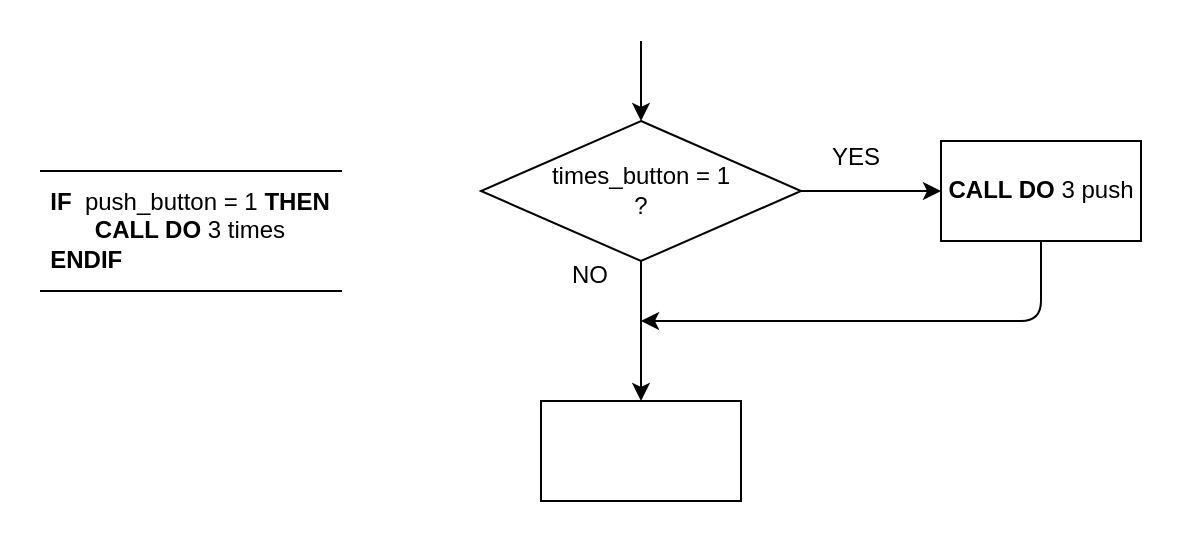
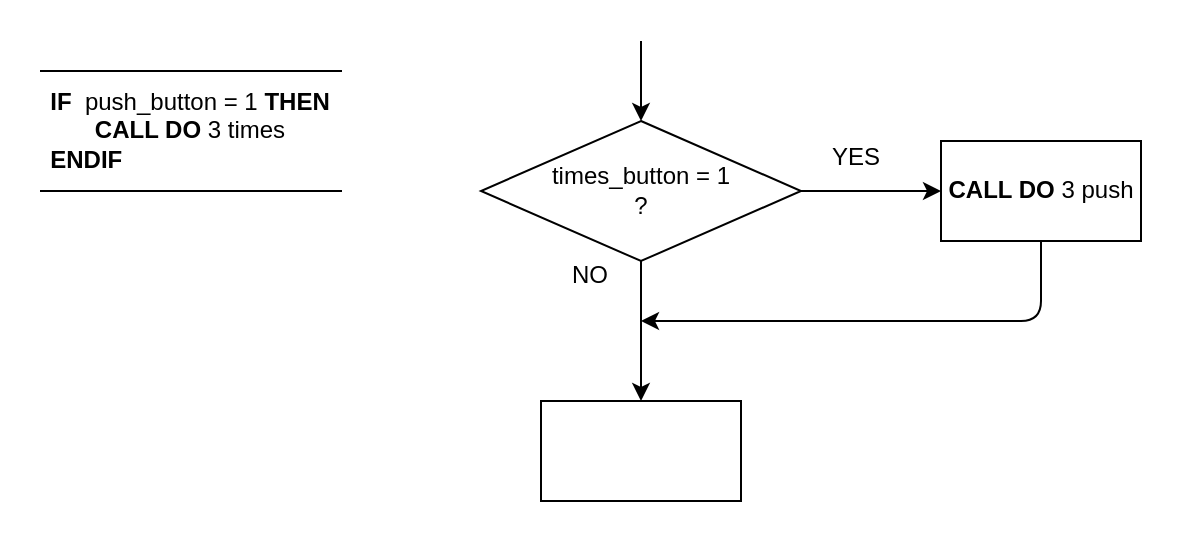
(191, 231) -> (191, 131)
